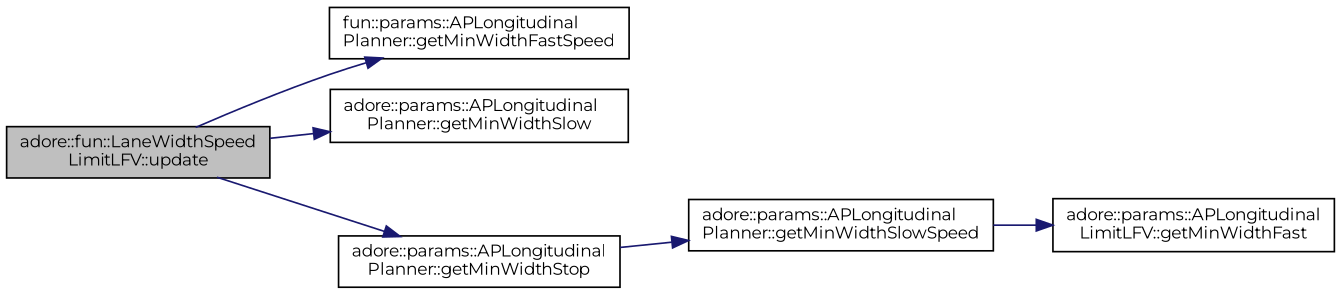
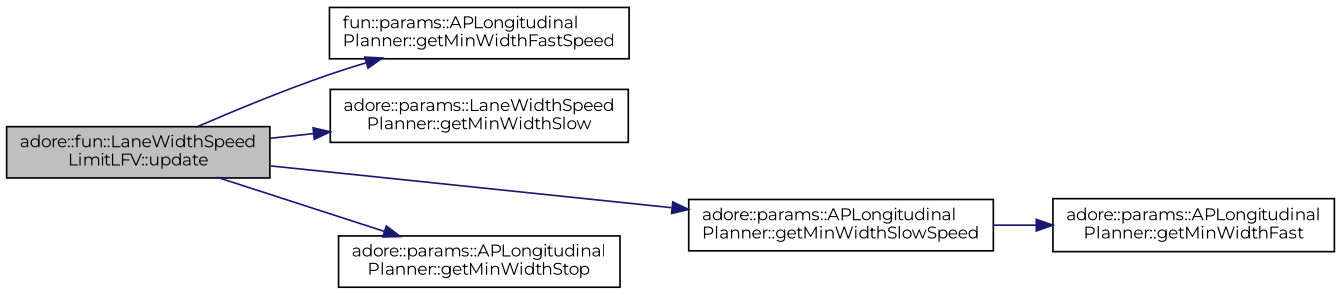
(479, 116) -> (479, 116)
(1194, 225) -> (1194, 225)
(646, 245) -> (471, 187)
